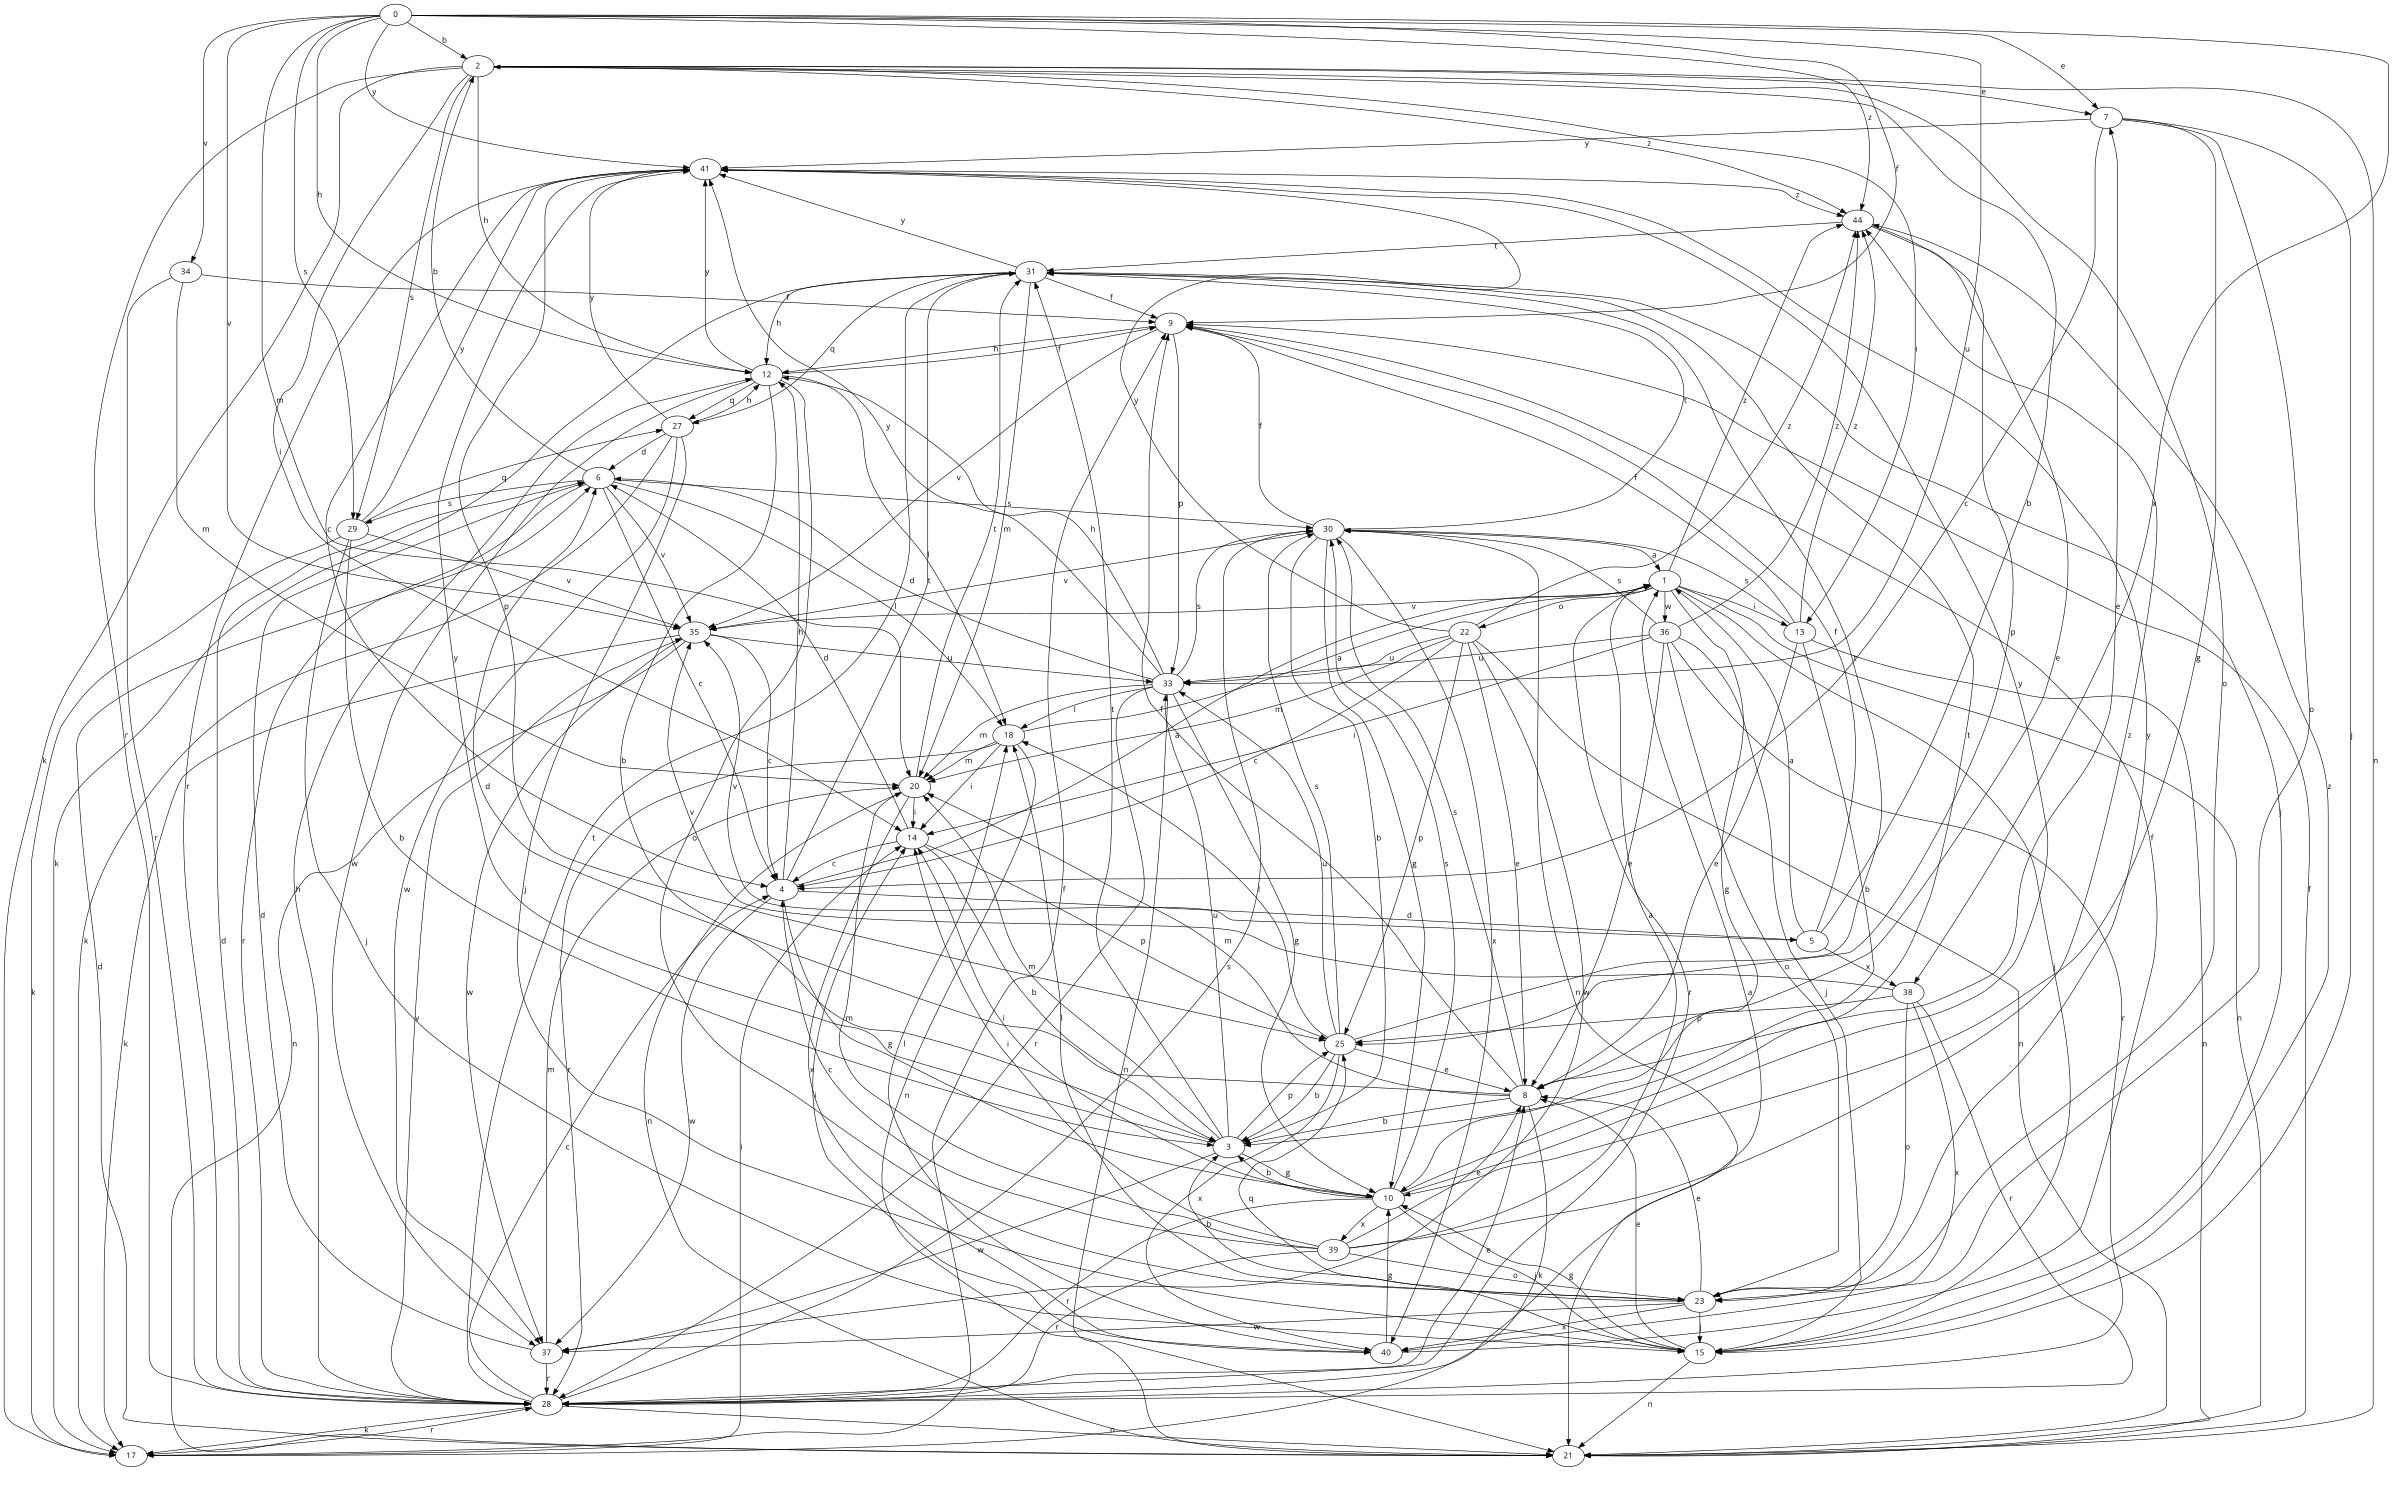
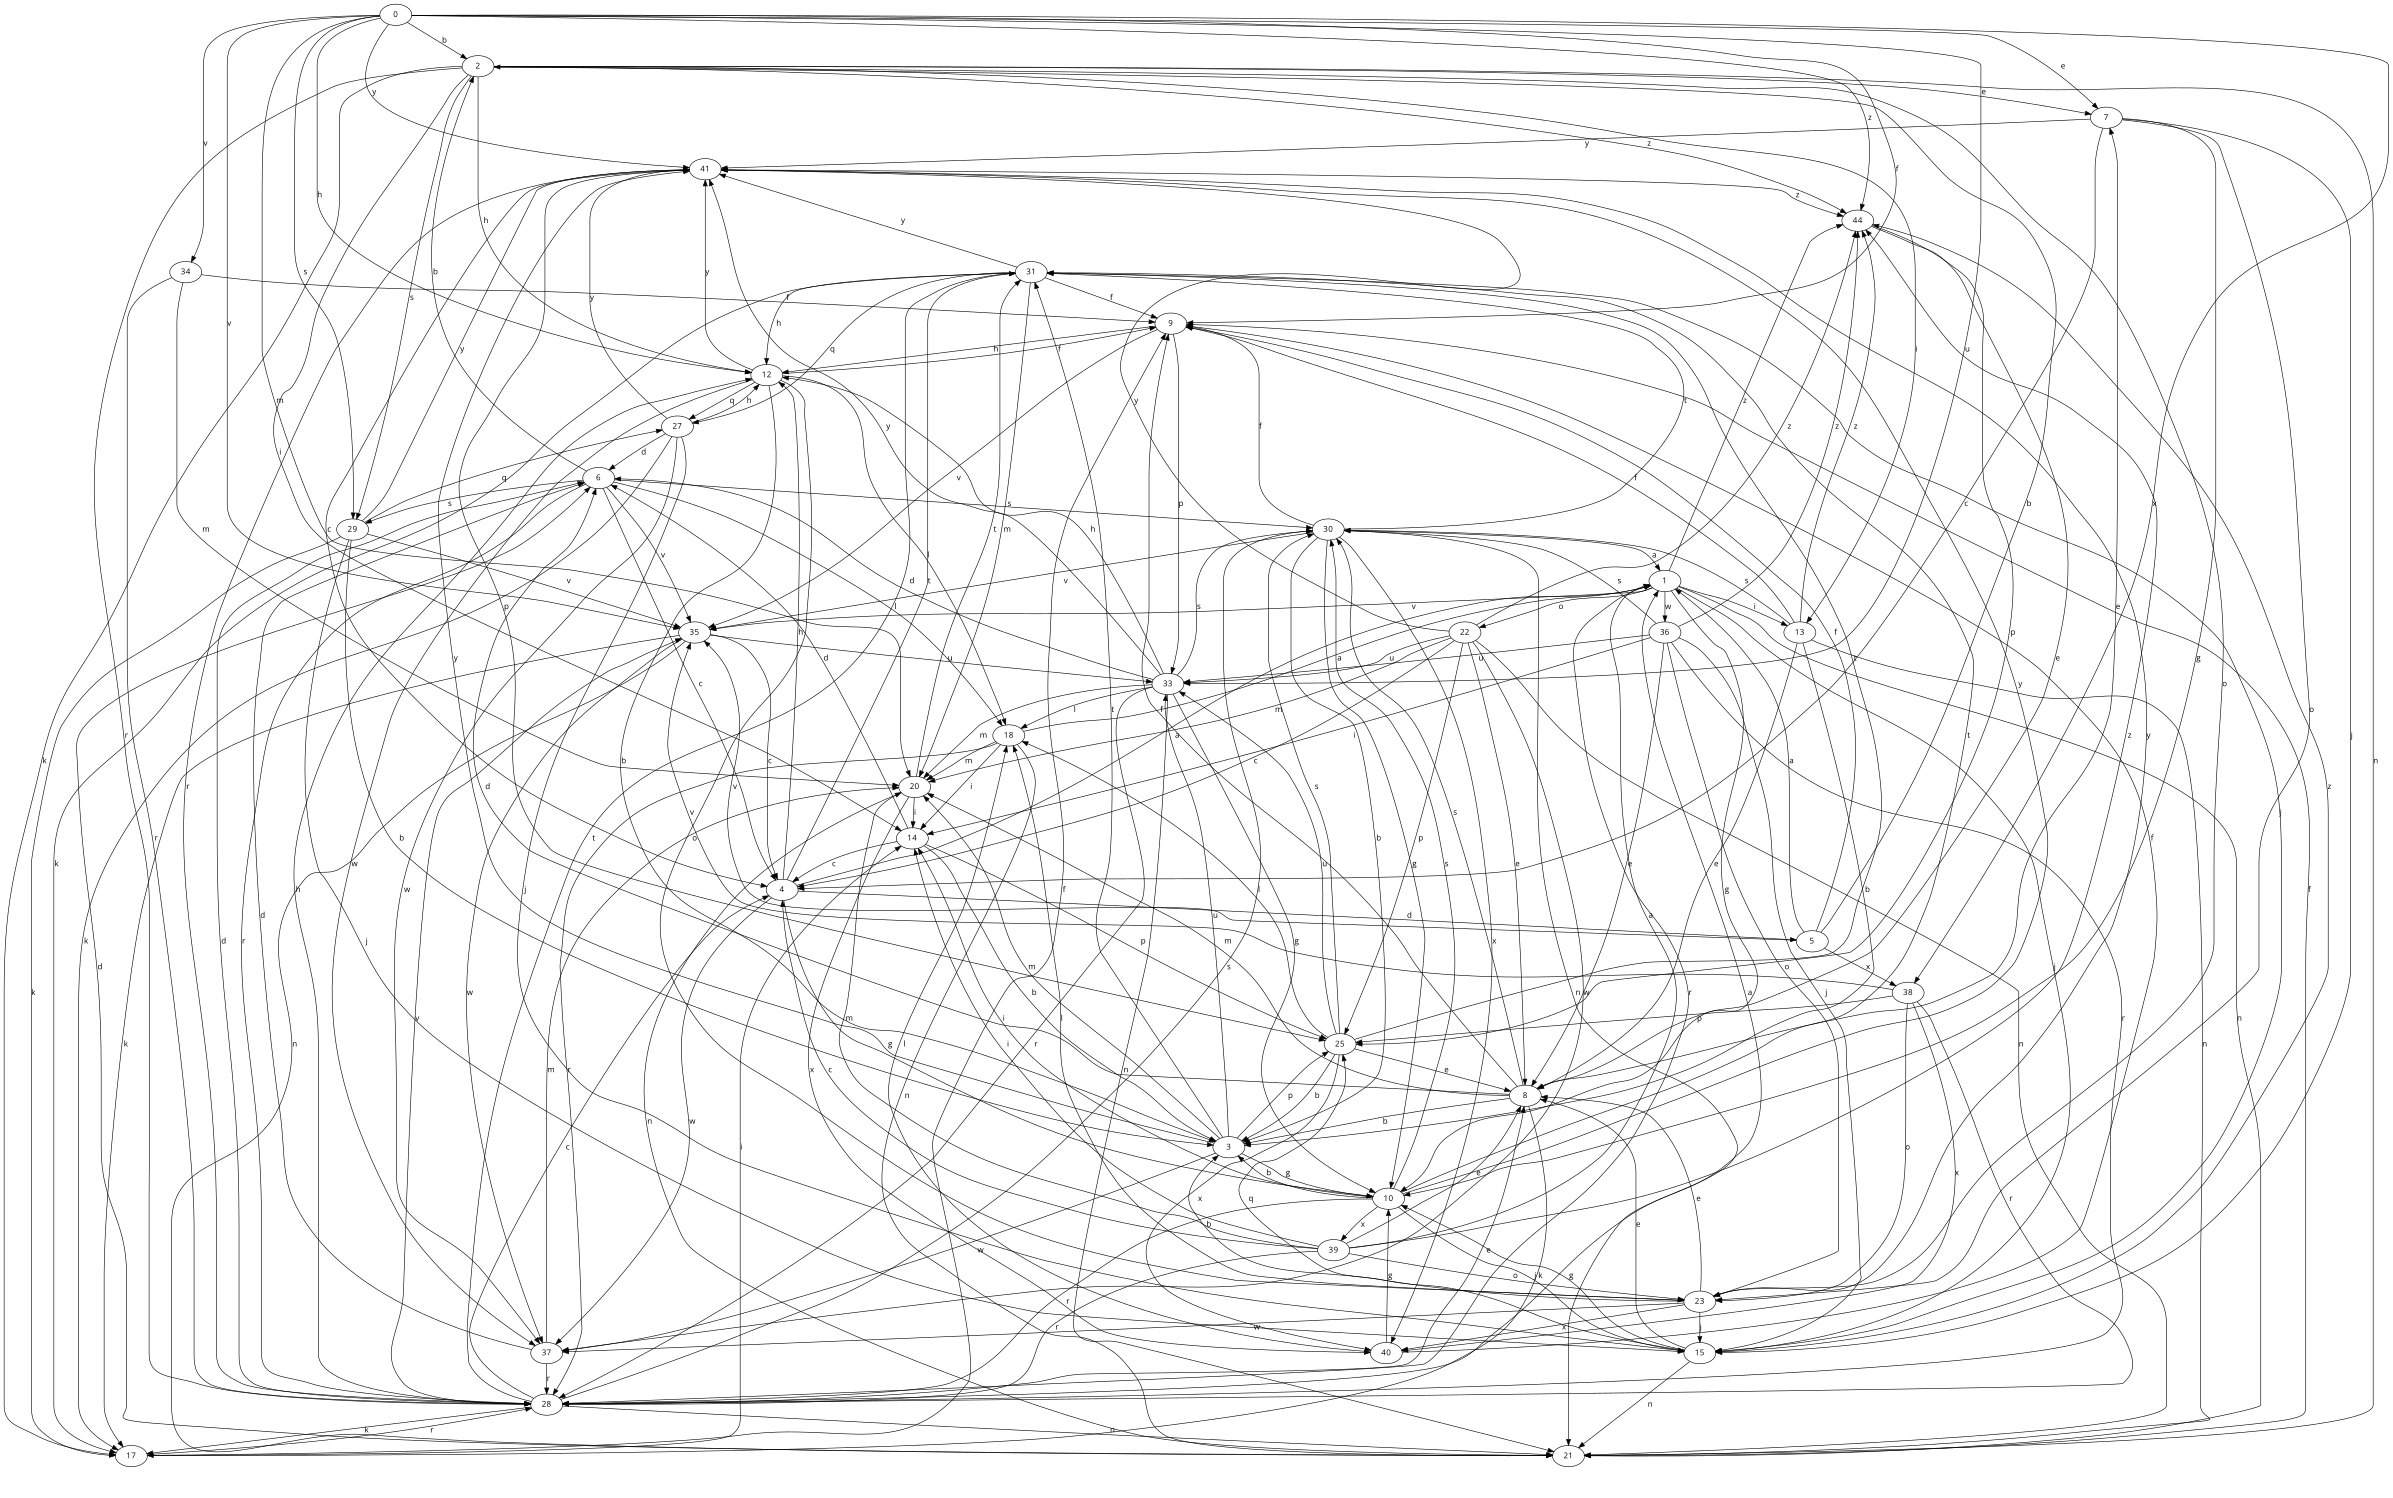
(1448, 246) -> none
(929, 1251) -> none
